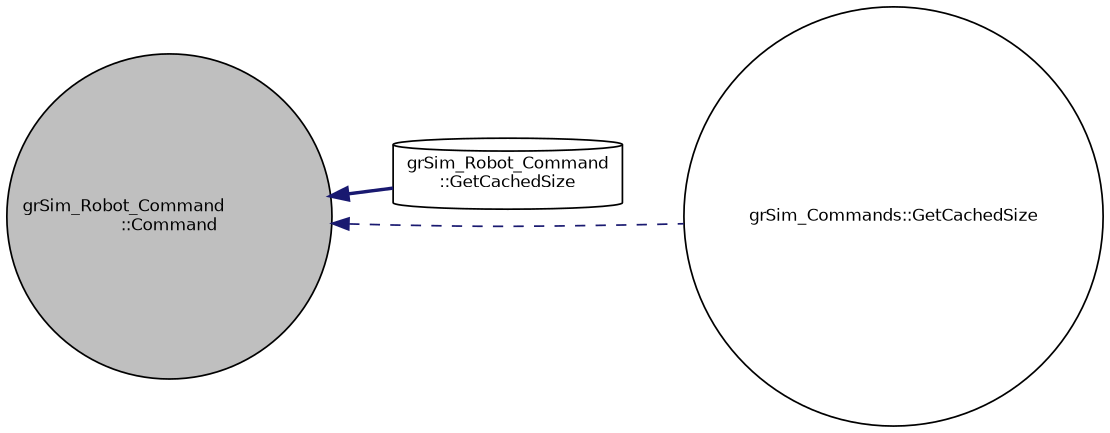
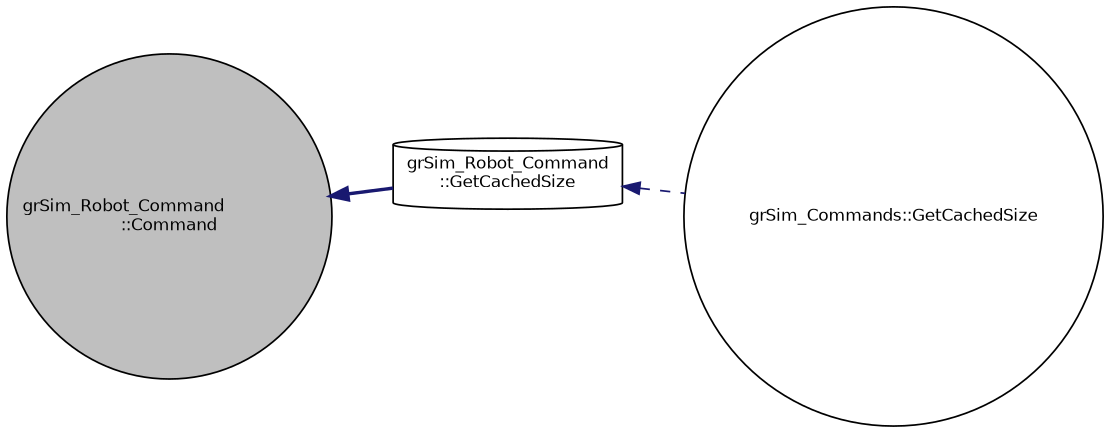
(516, 226) -> (662, 191)
